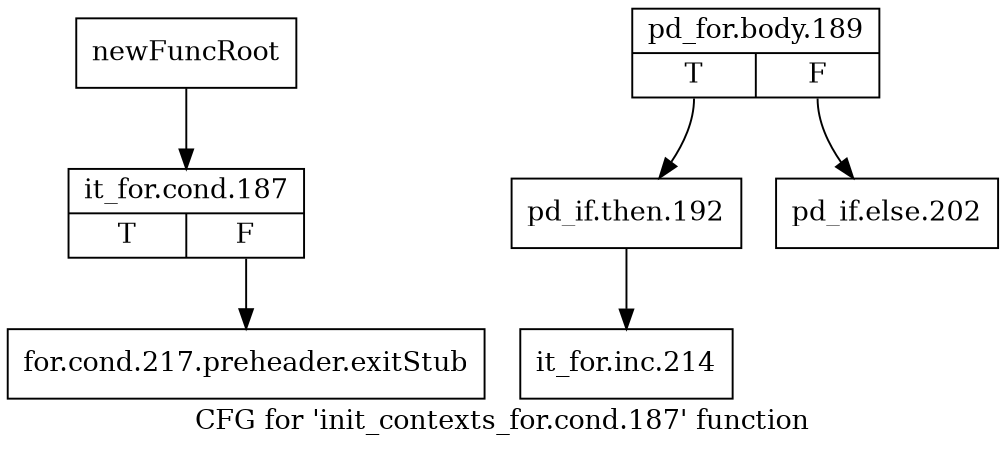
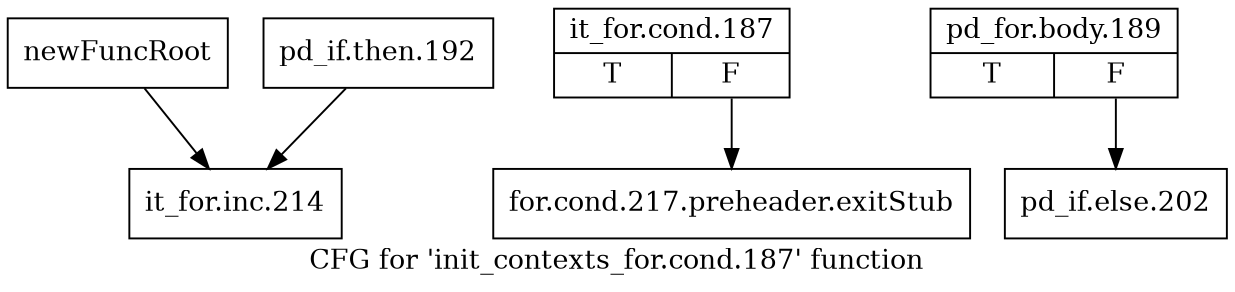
(186, 119) -> (170, 121)
(687, 132) -> none
